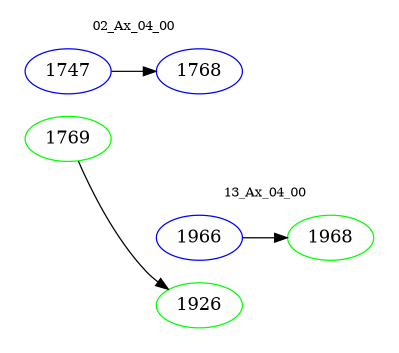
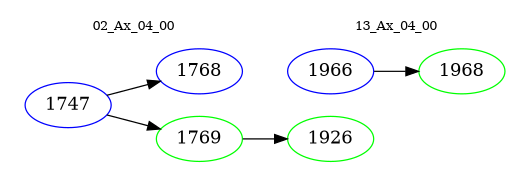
none -> (128, 120)
